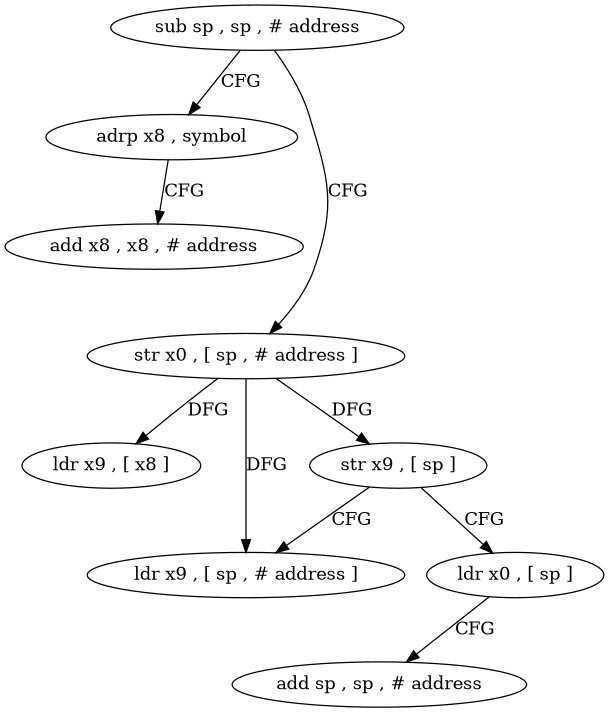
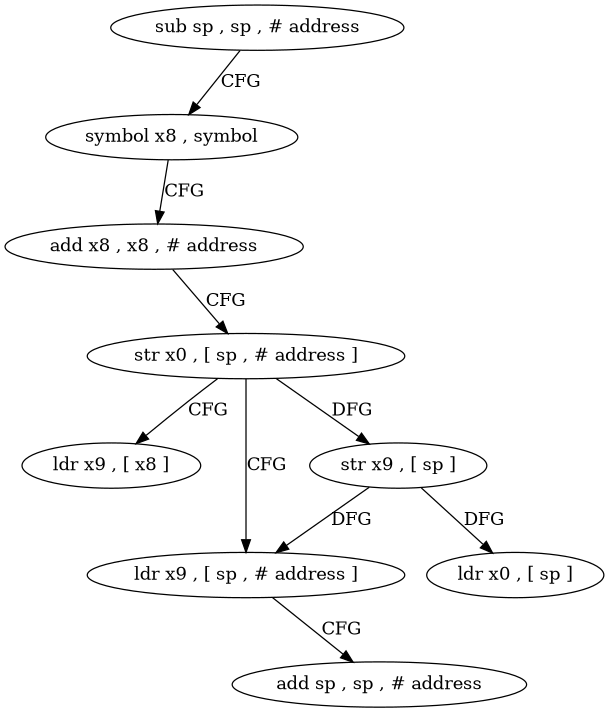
(172, 137) -> (172, 137)
(327, 188) -> (196, 297)
(208, 411) -> (208, 411)
(267, 466) -> (267, 466)
(352, 520) -> (352, 520)
(484, 520) -> (484, 520)
(453, 625) -> (308, 626)
